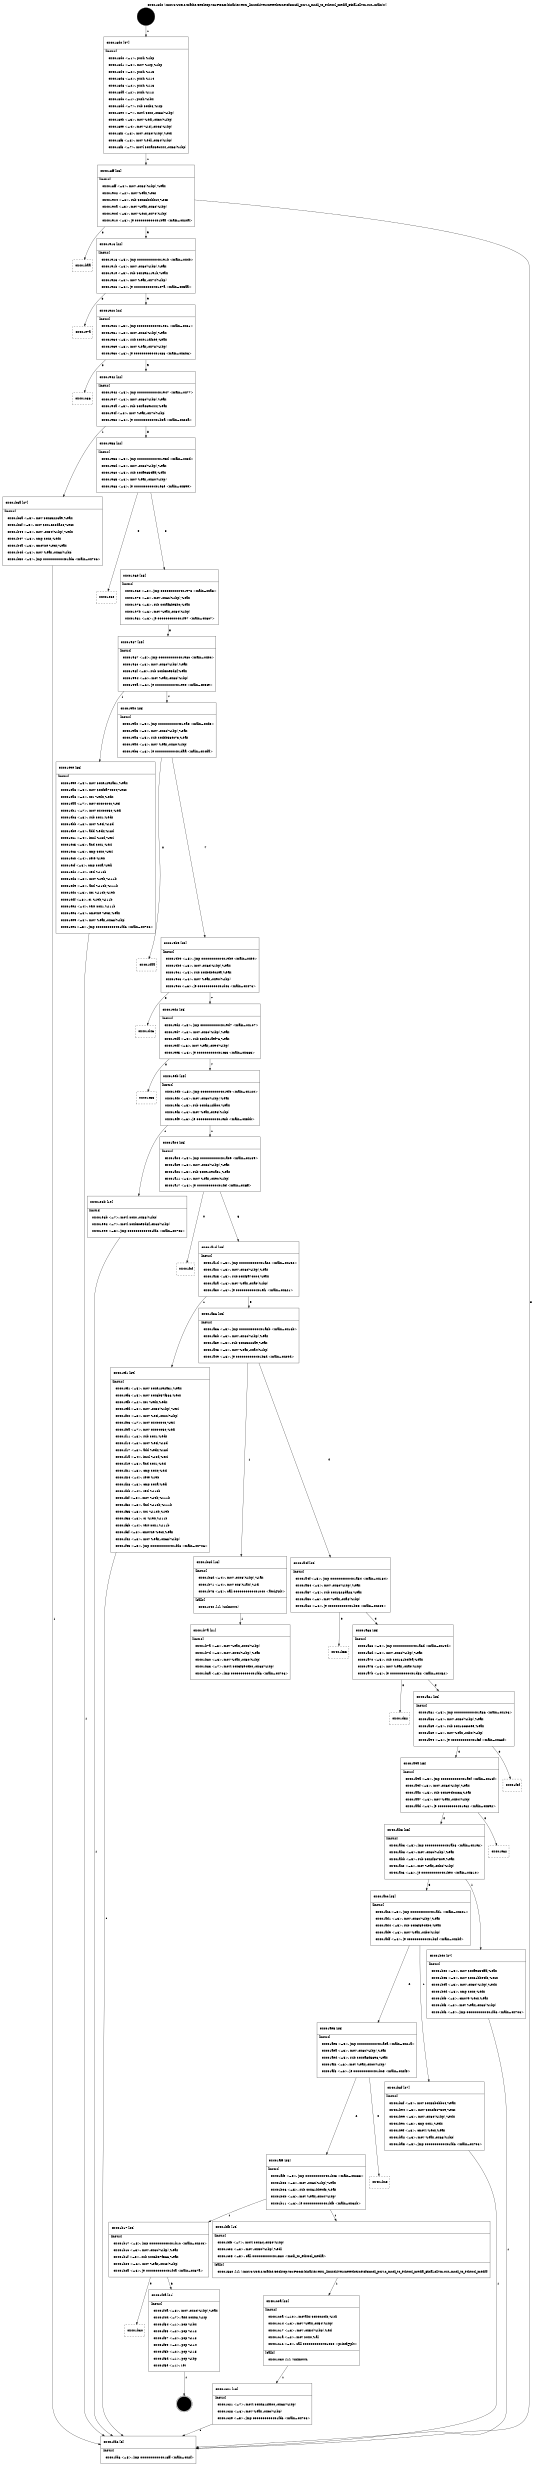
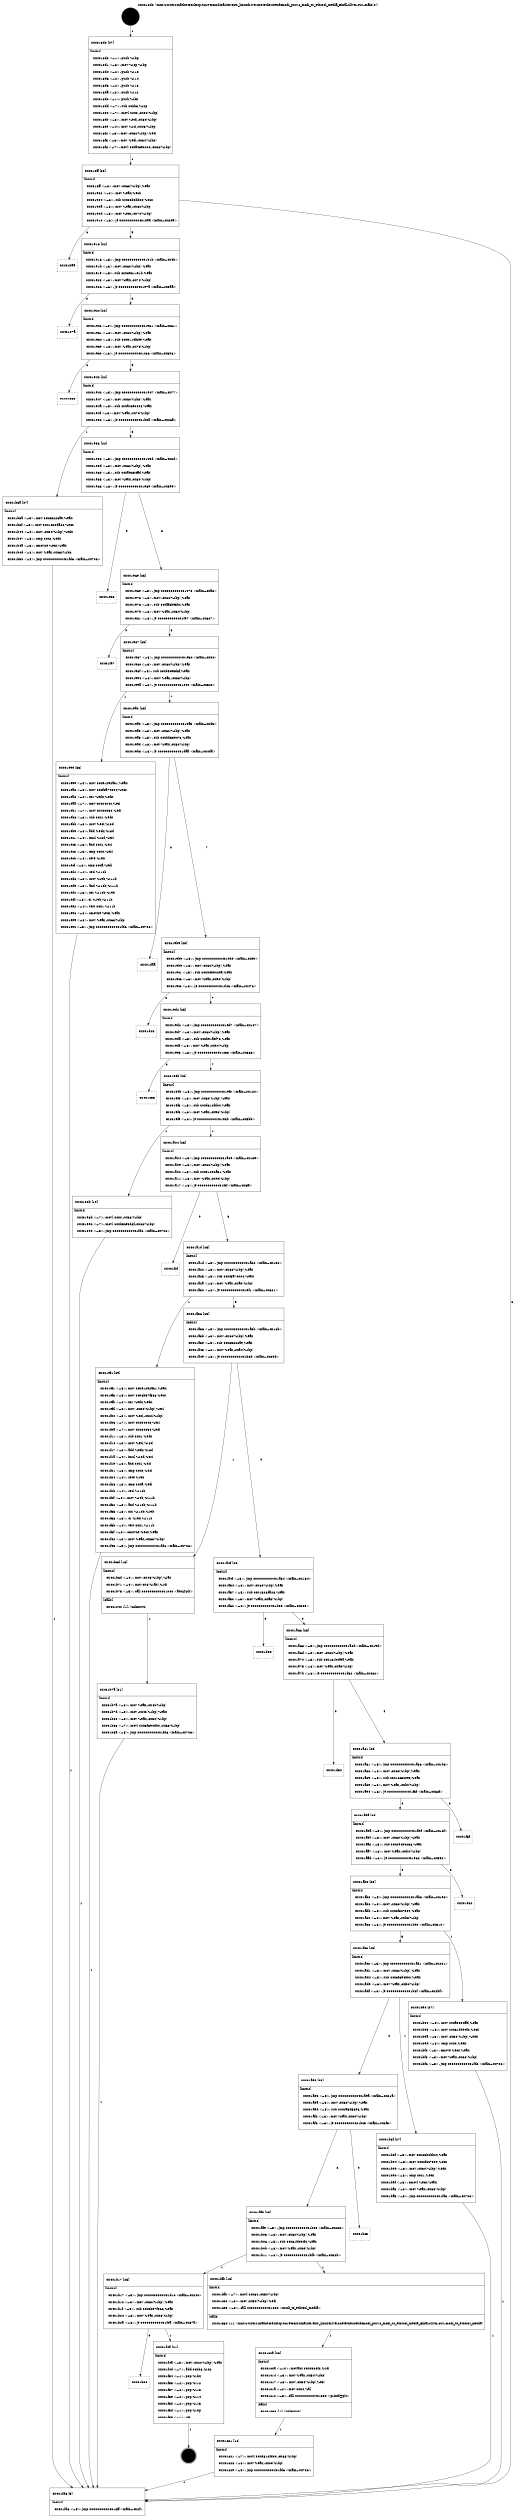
none -> (107, 664)
none -> (99, 2110)
(171, 2284) -> (170, 2336)
